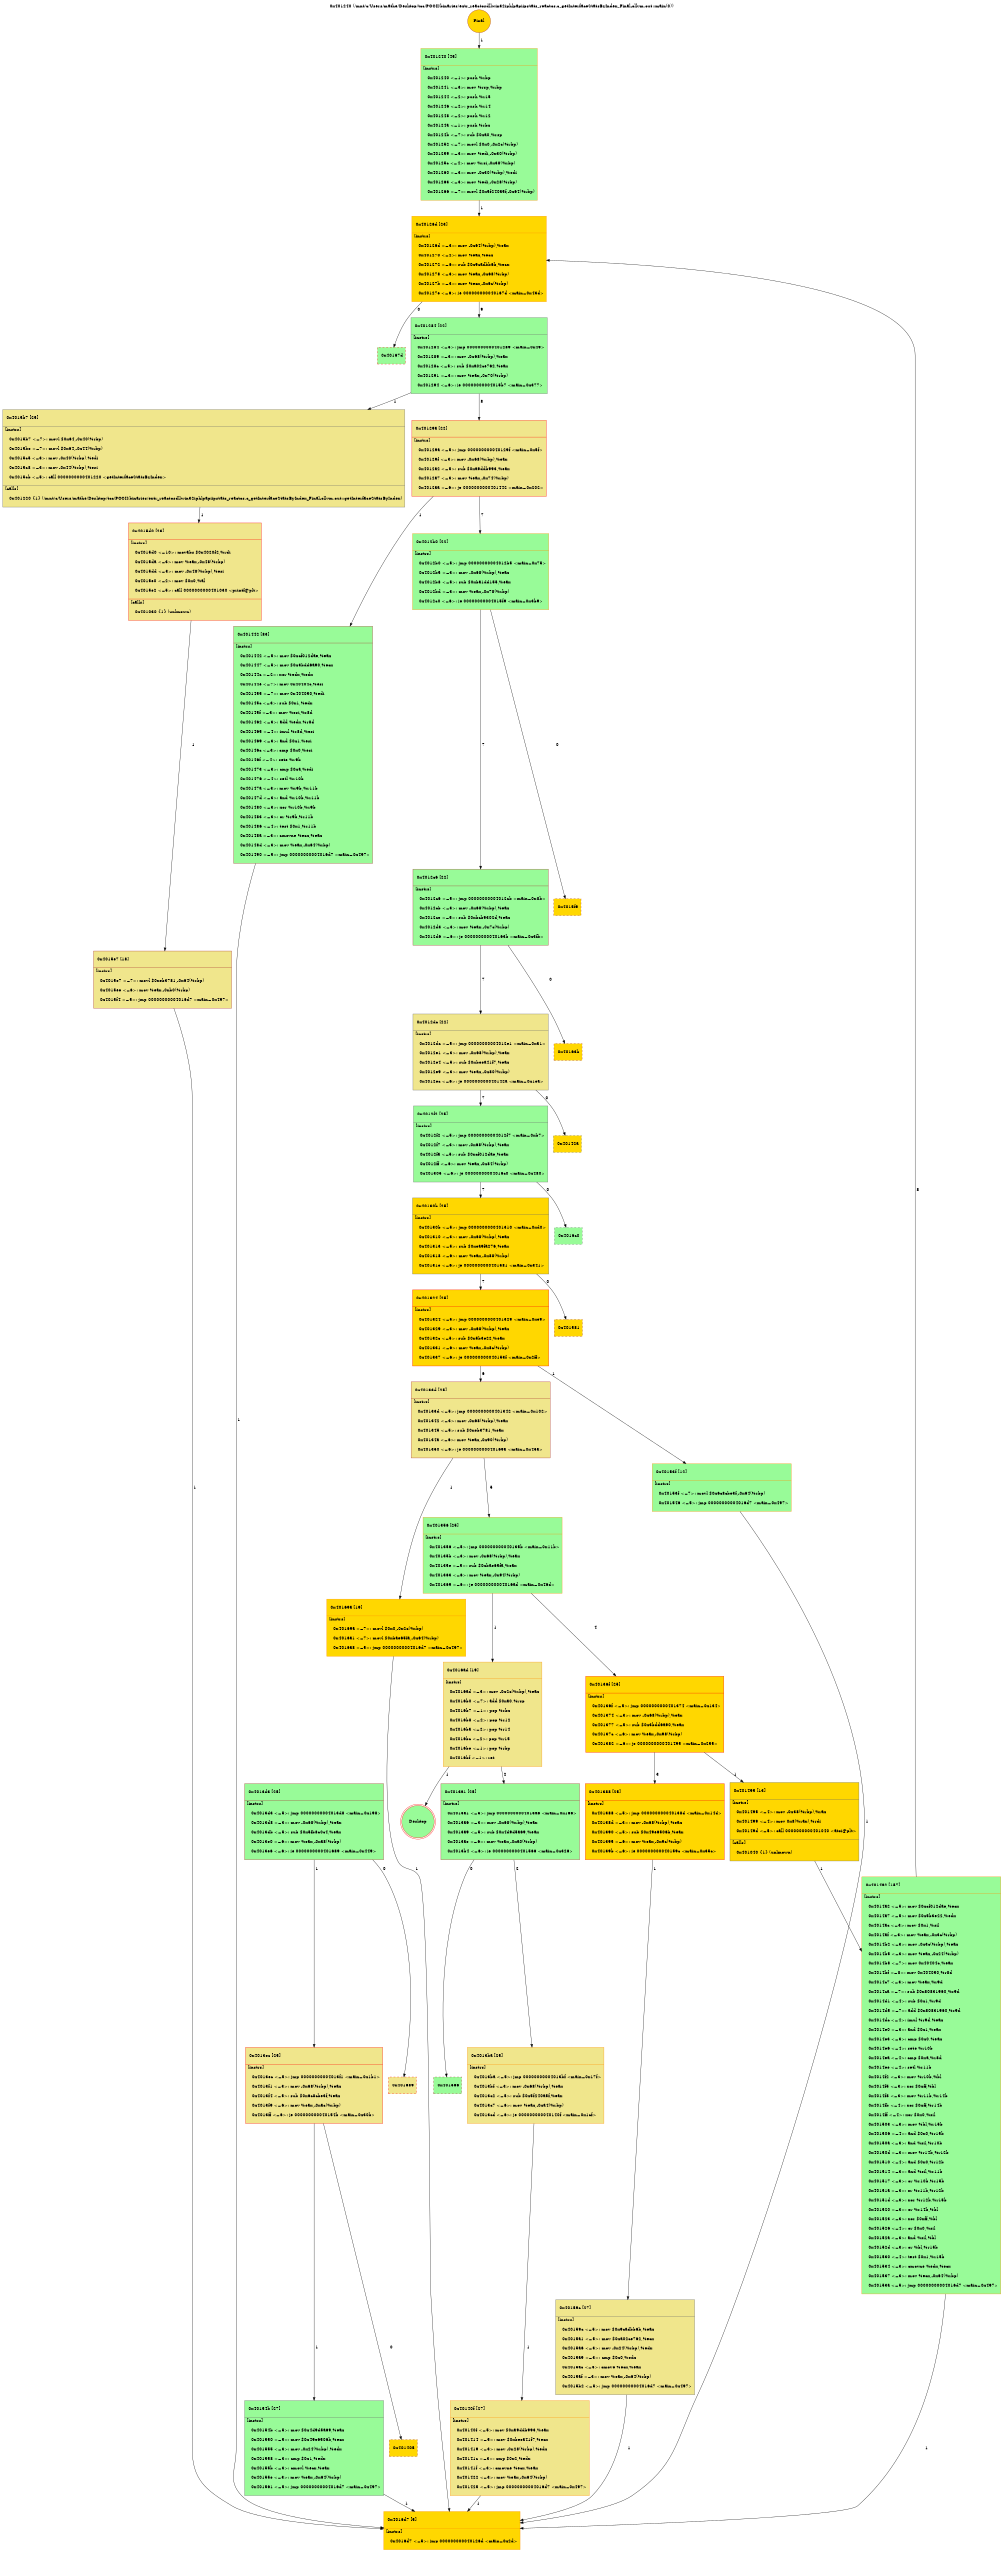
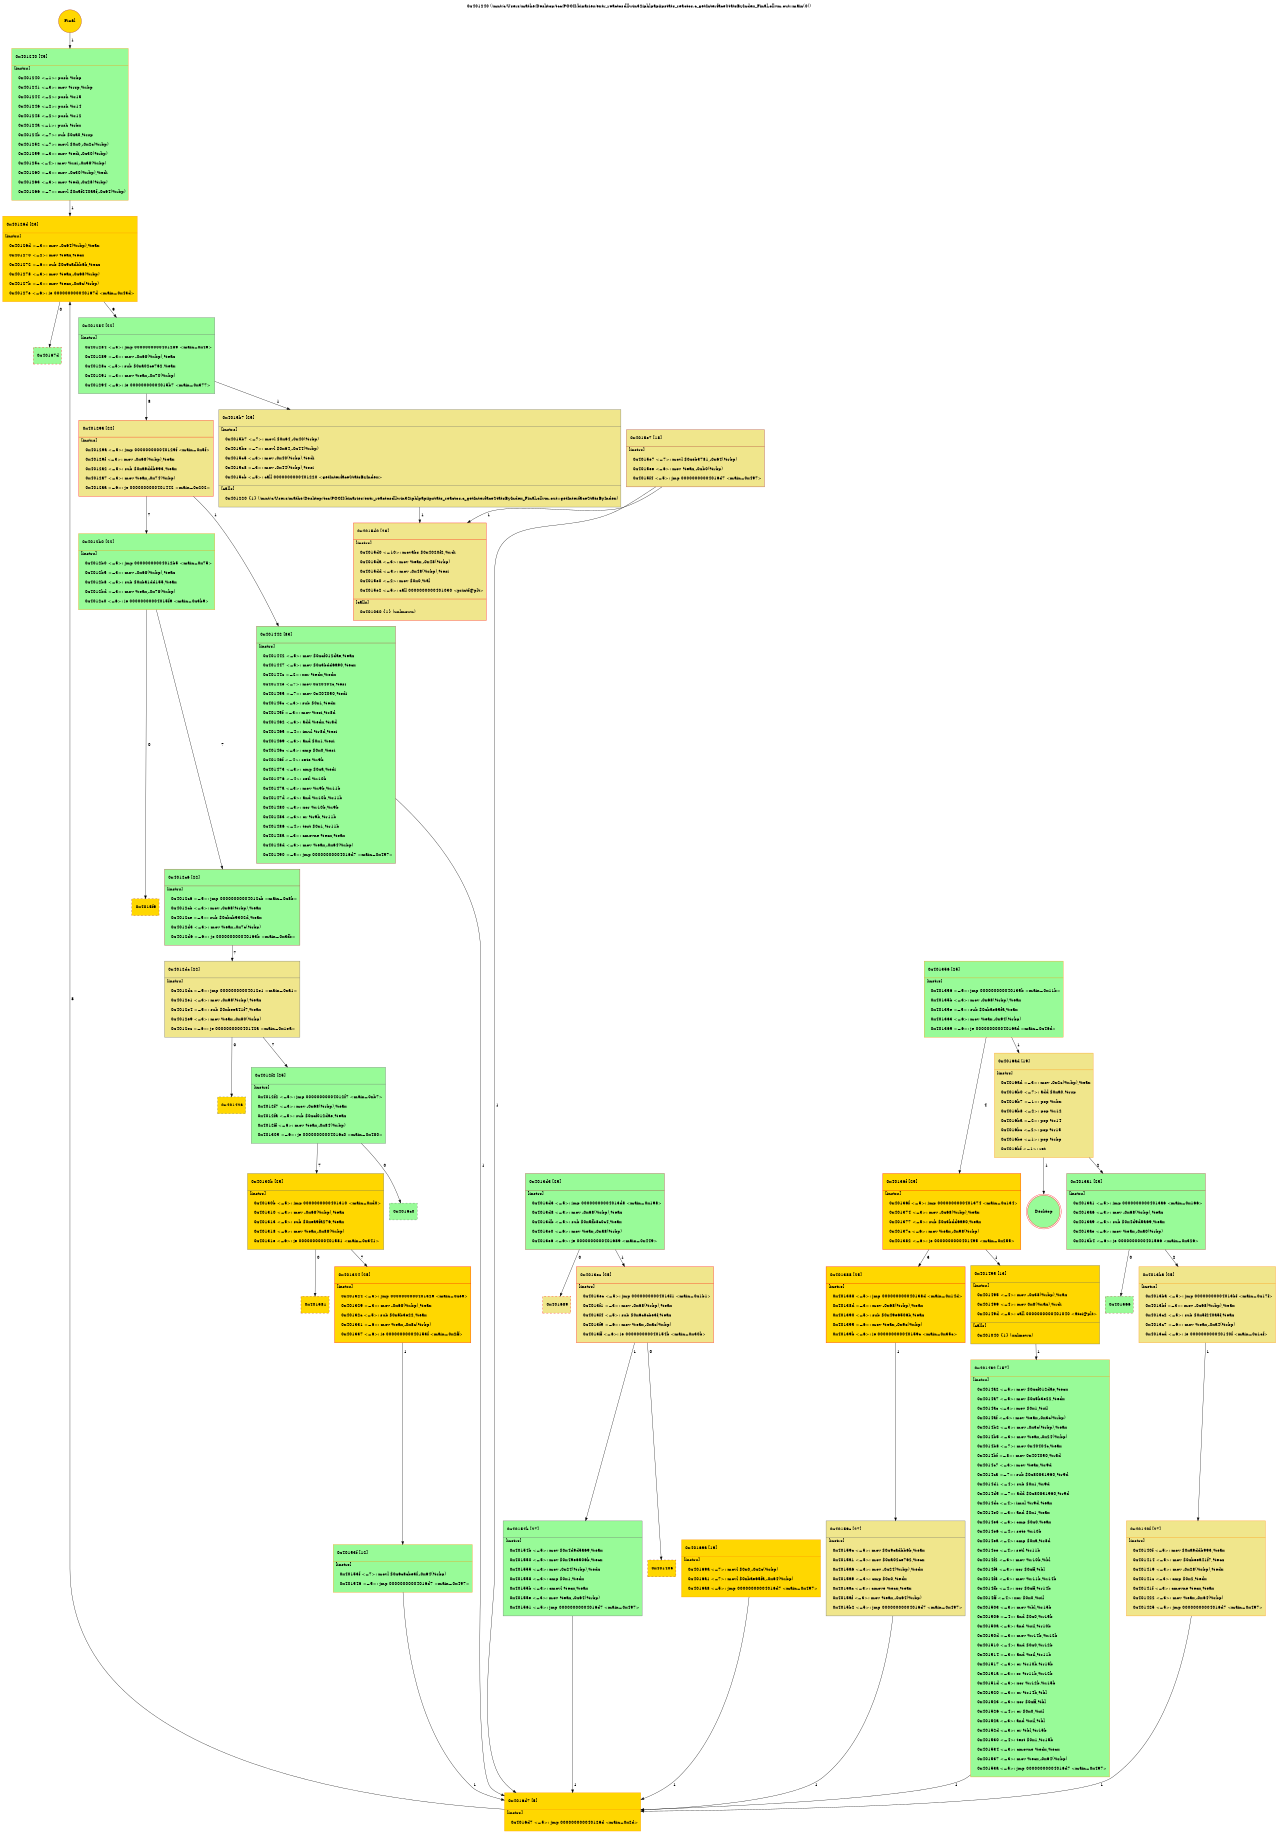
(178, 784) -> (567, 510)
(915, 919) -> (70, 1208)
(568, 1052) -> none
(481, 1420) -> none
